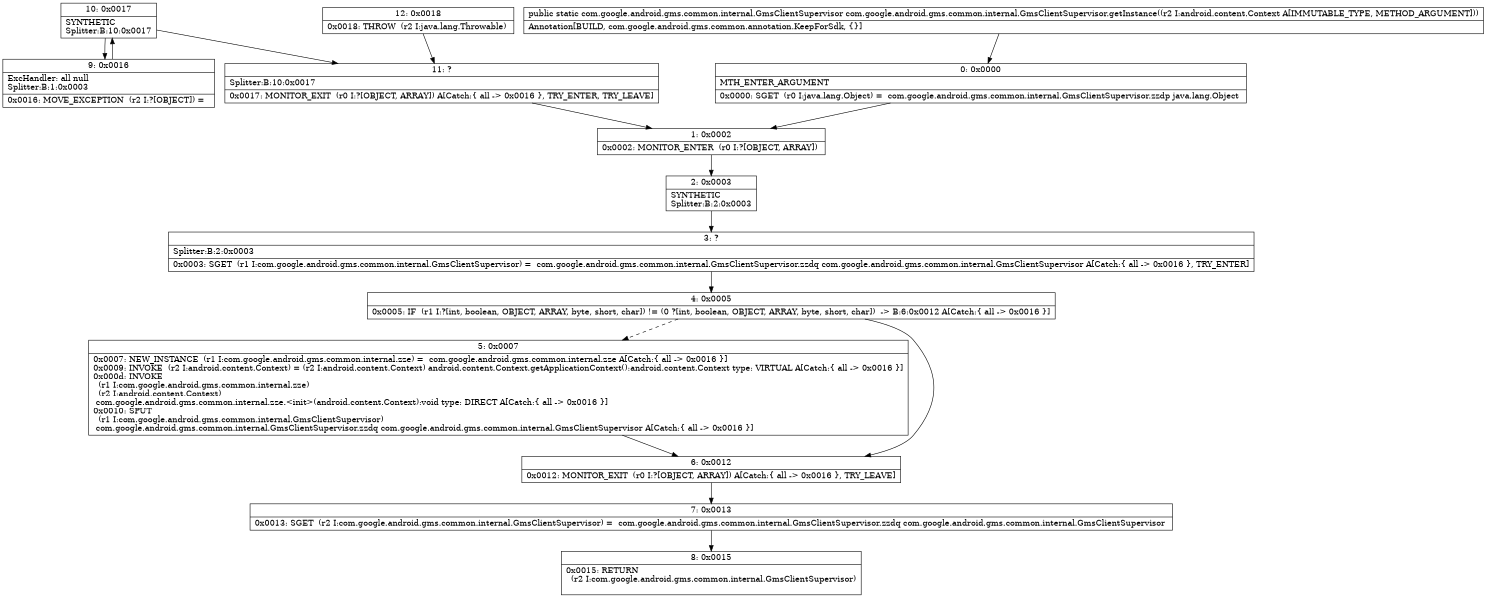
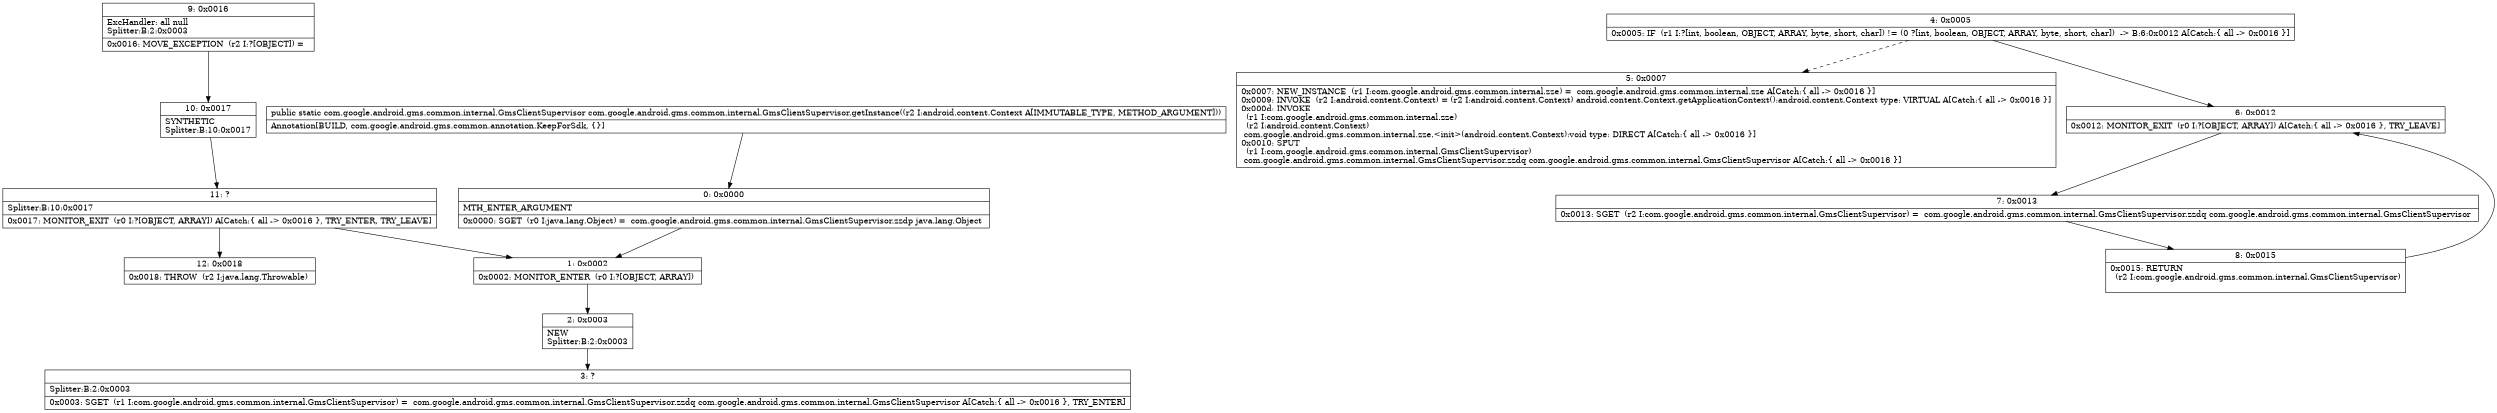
(105, 46) -> none
(428, 46) -> (220, 240)
(48, 87) -> (148, 31)
(696, 195) -> (558, 333)
(711, 279) -> none
(647, 445) -> (2485, 182)
